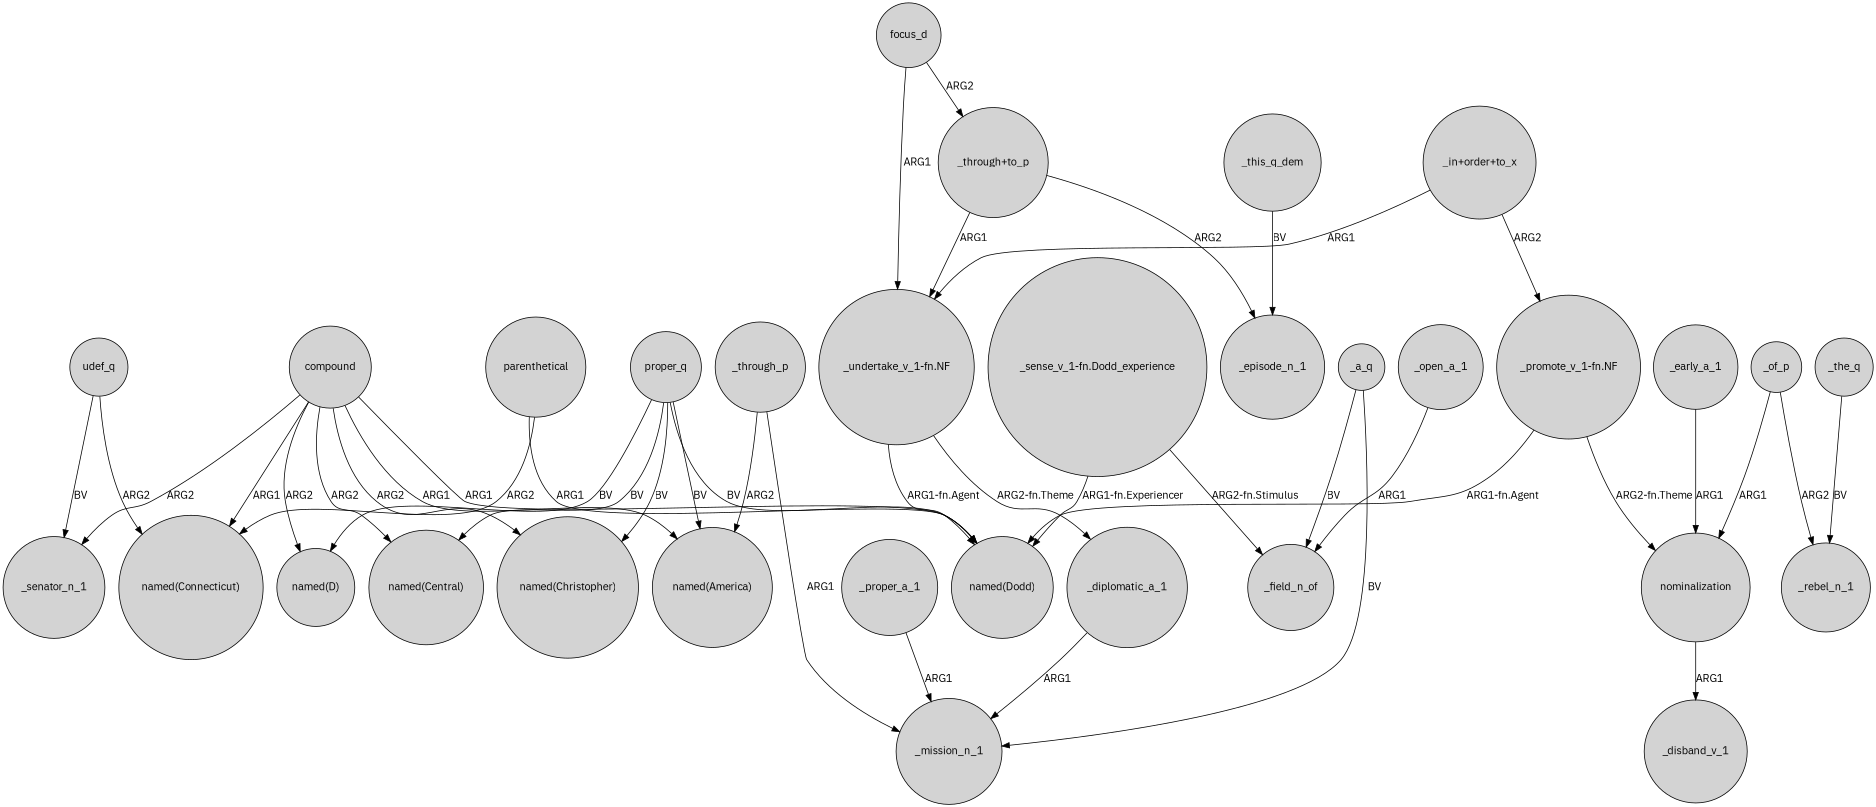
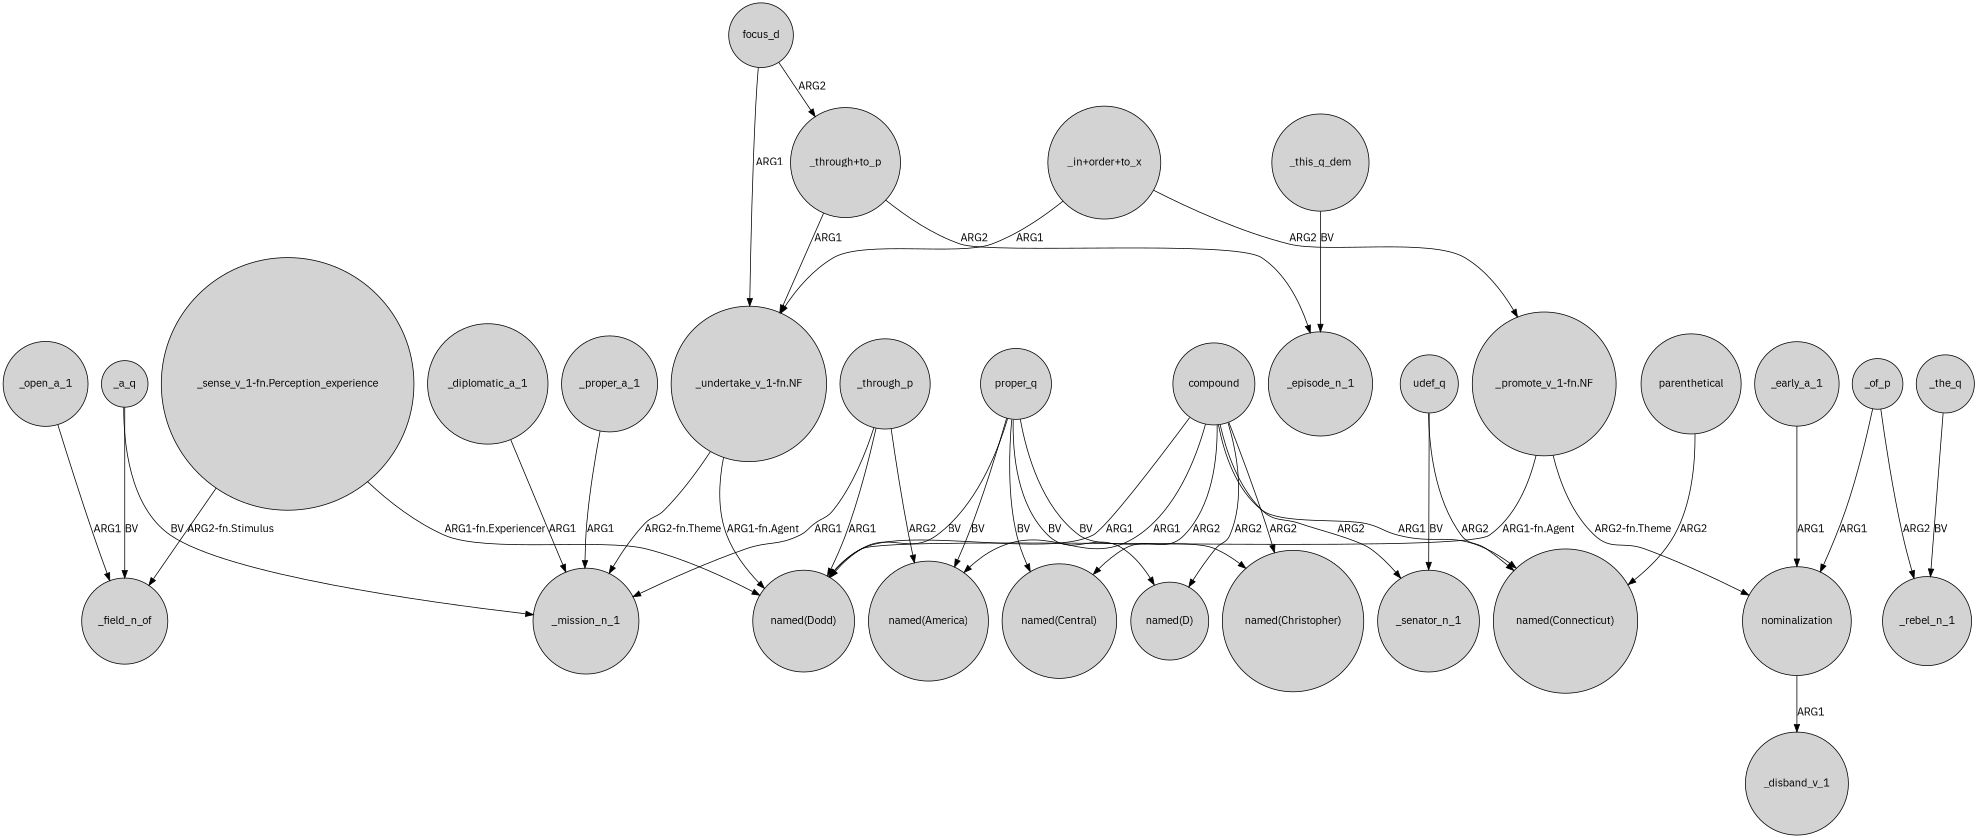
(1097, 367) -> (288, 384)
(999, 503) -> (663, 511)
(722, 512) -> (857, 500)
